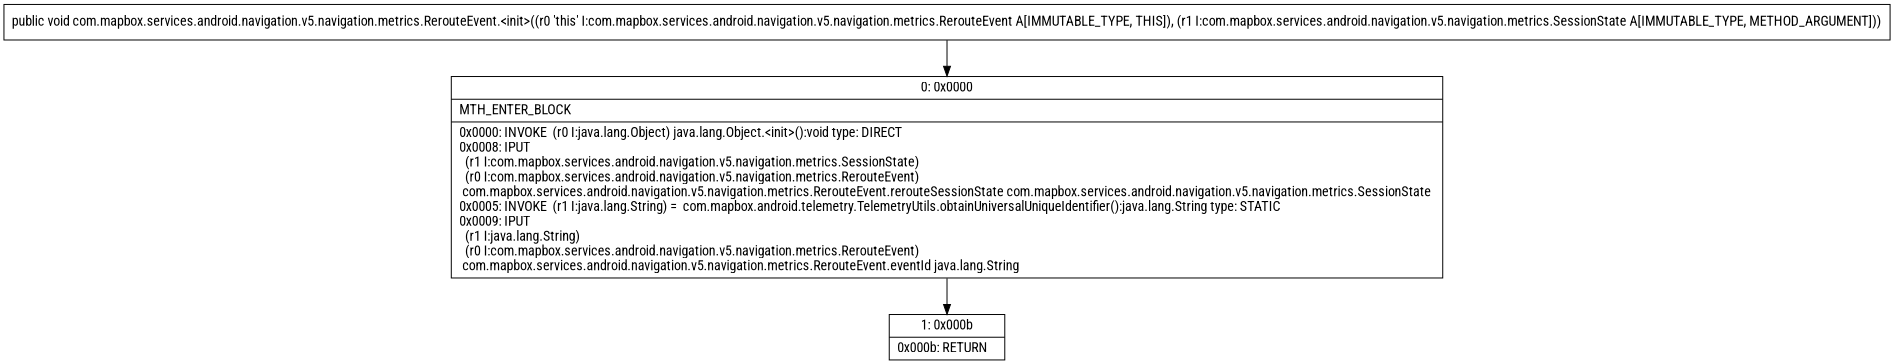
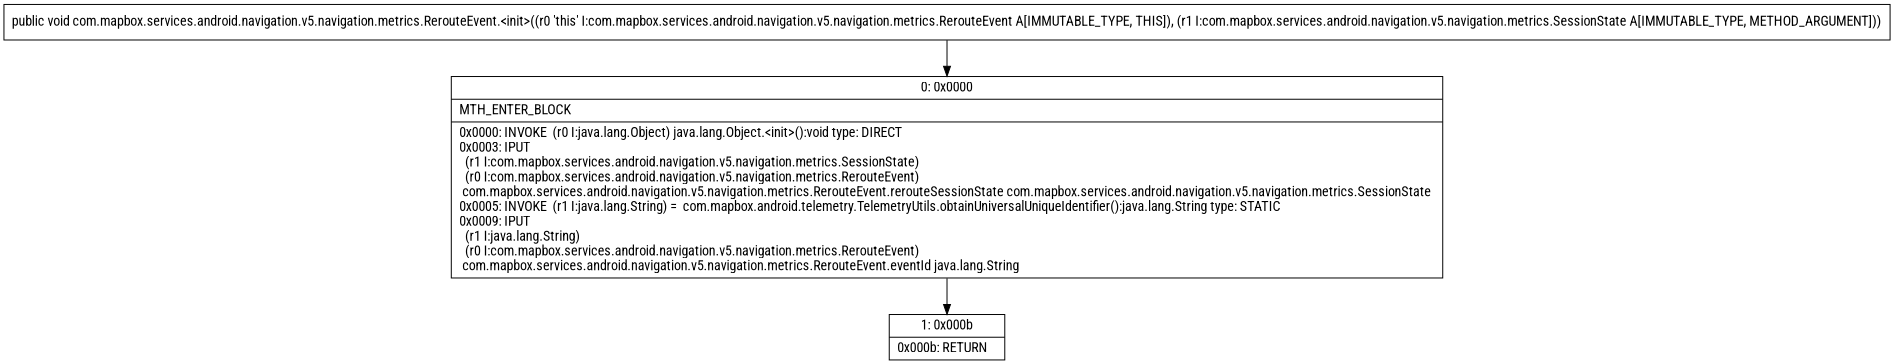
(498, 148) -> (498, 148)
